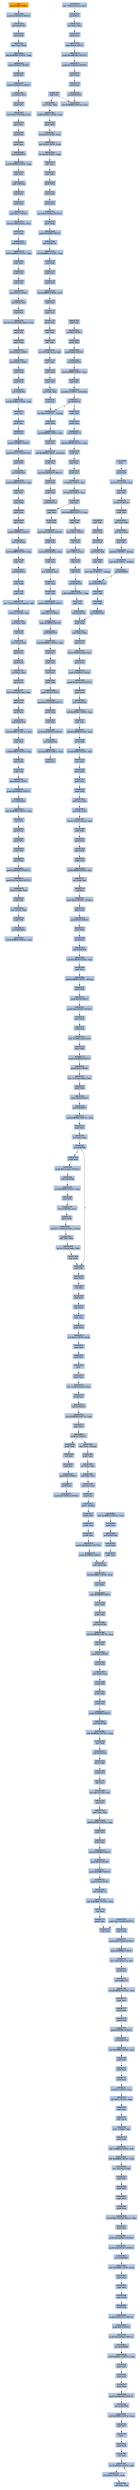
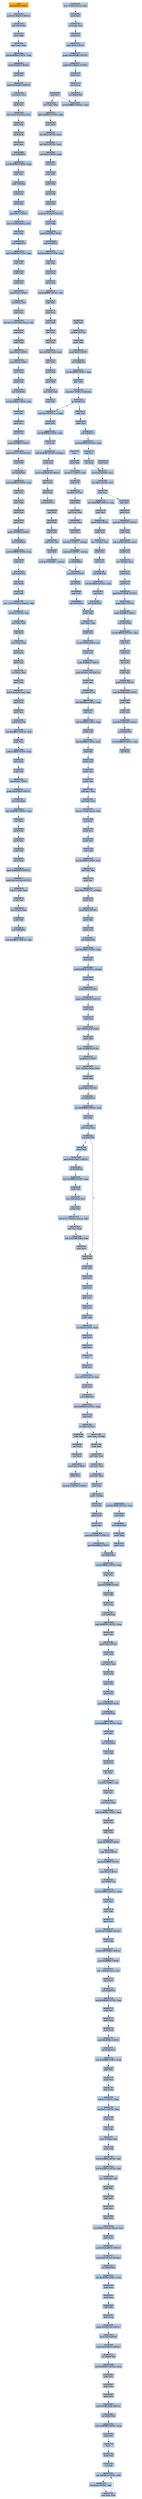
(74, 466) -> (95, 467)
(114, 1925) -> (108, 1925)
